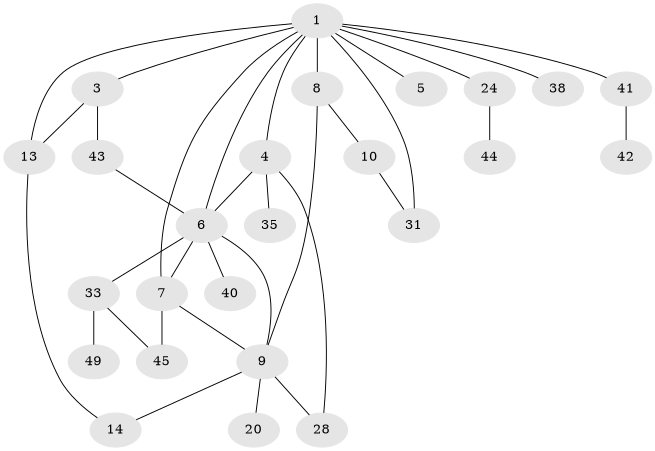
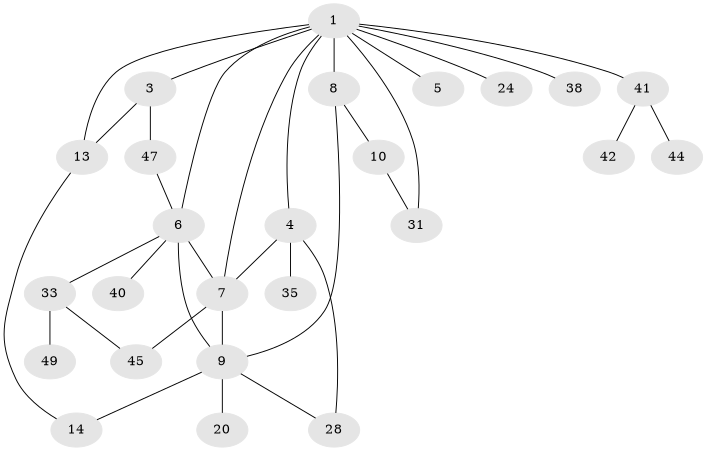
(490, 123) -> (660, 123)
(98, 157) -> (150, 157)
(233, 191) -> (257, 259)
